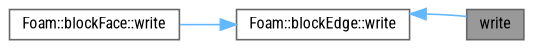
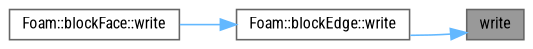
(447, 15) -> (430, 35)
